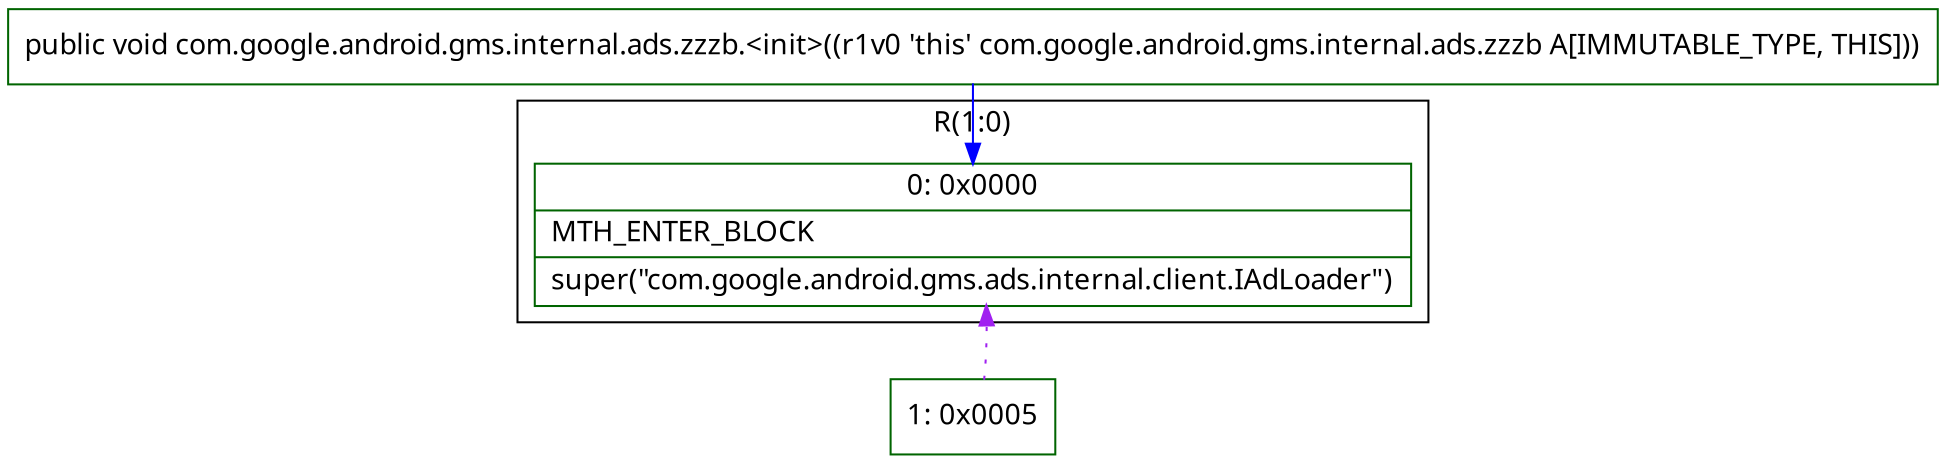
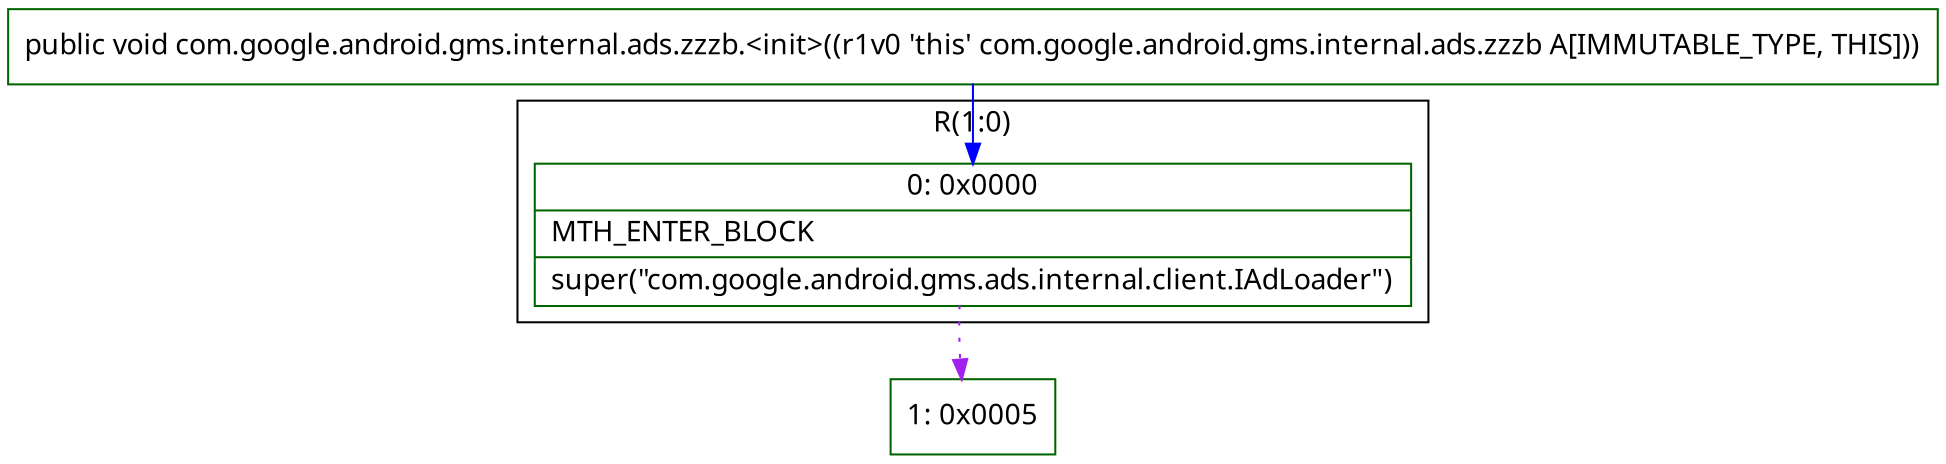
(986, 353) -> (959, 335)
